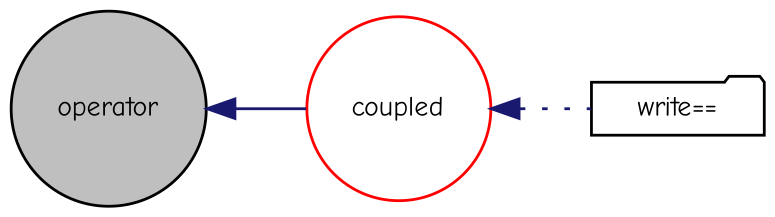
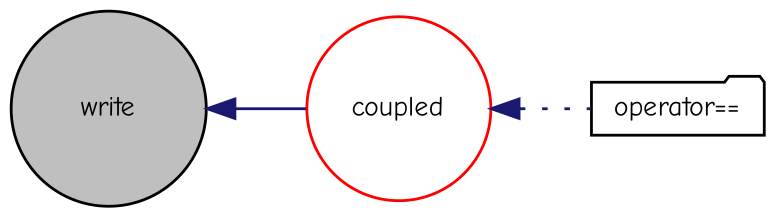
(109, 109) -> (109, 109)
(678, 109) -> (678, 109)
